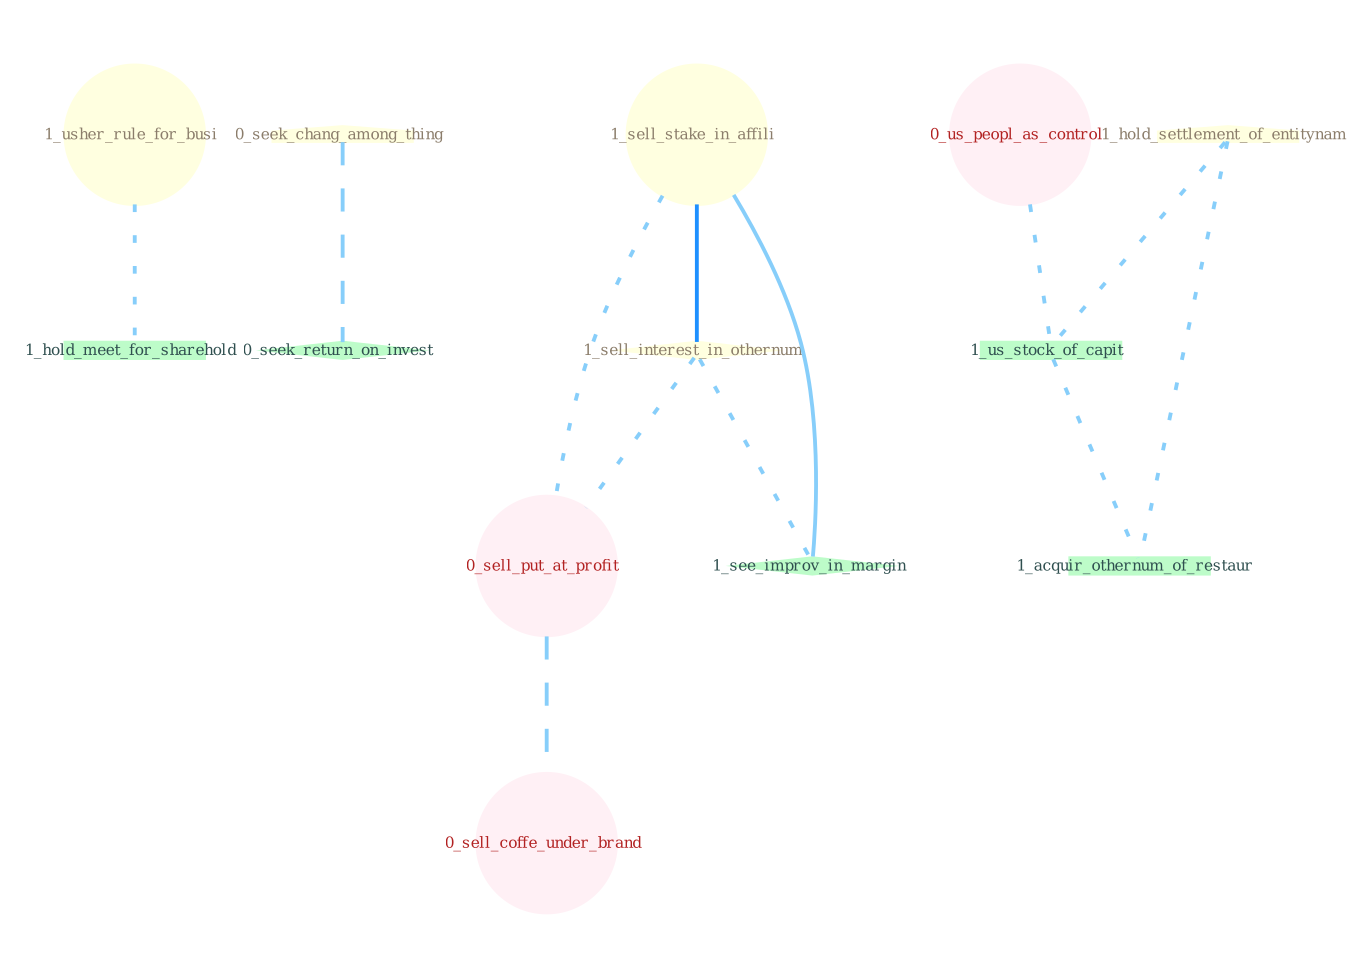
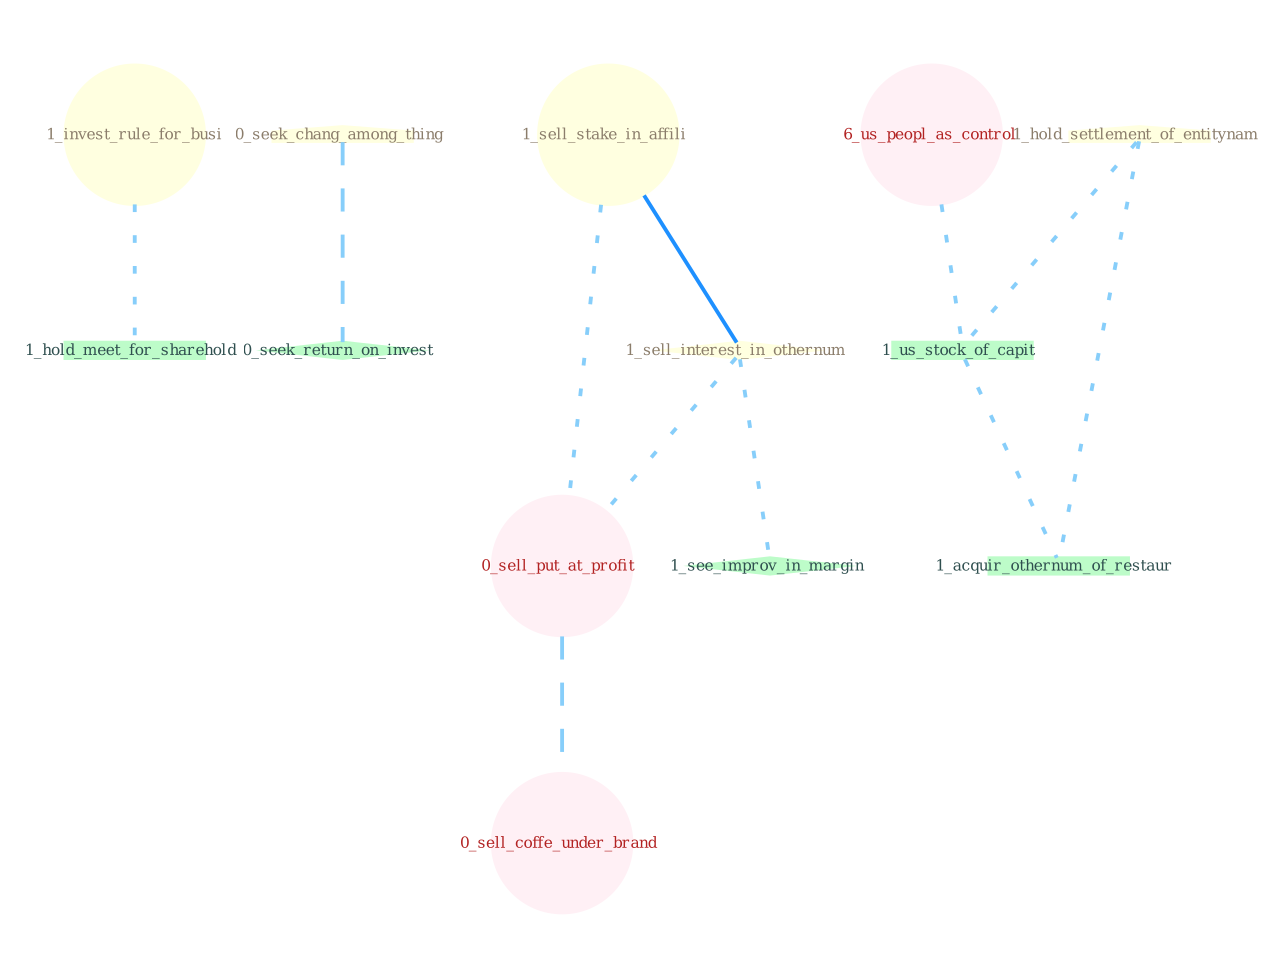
(135, 135) -> (135, 135)
(1020, 135) -> (932, 135)
(806, 368) -> none
